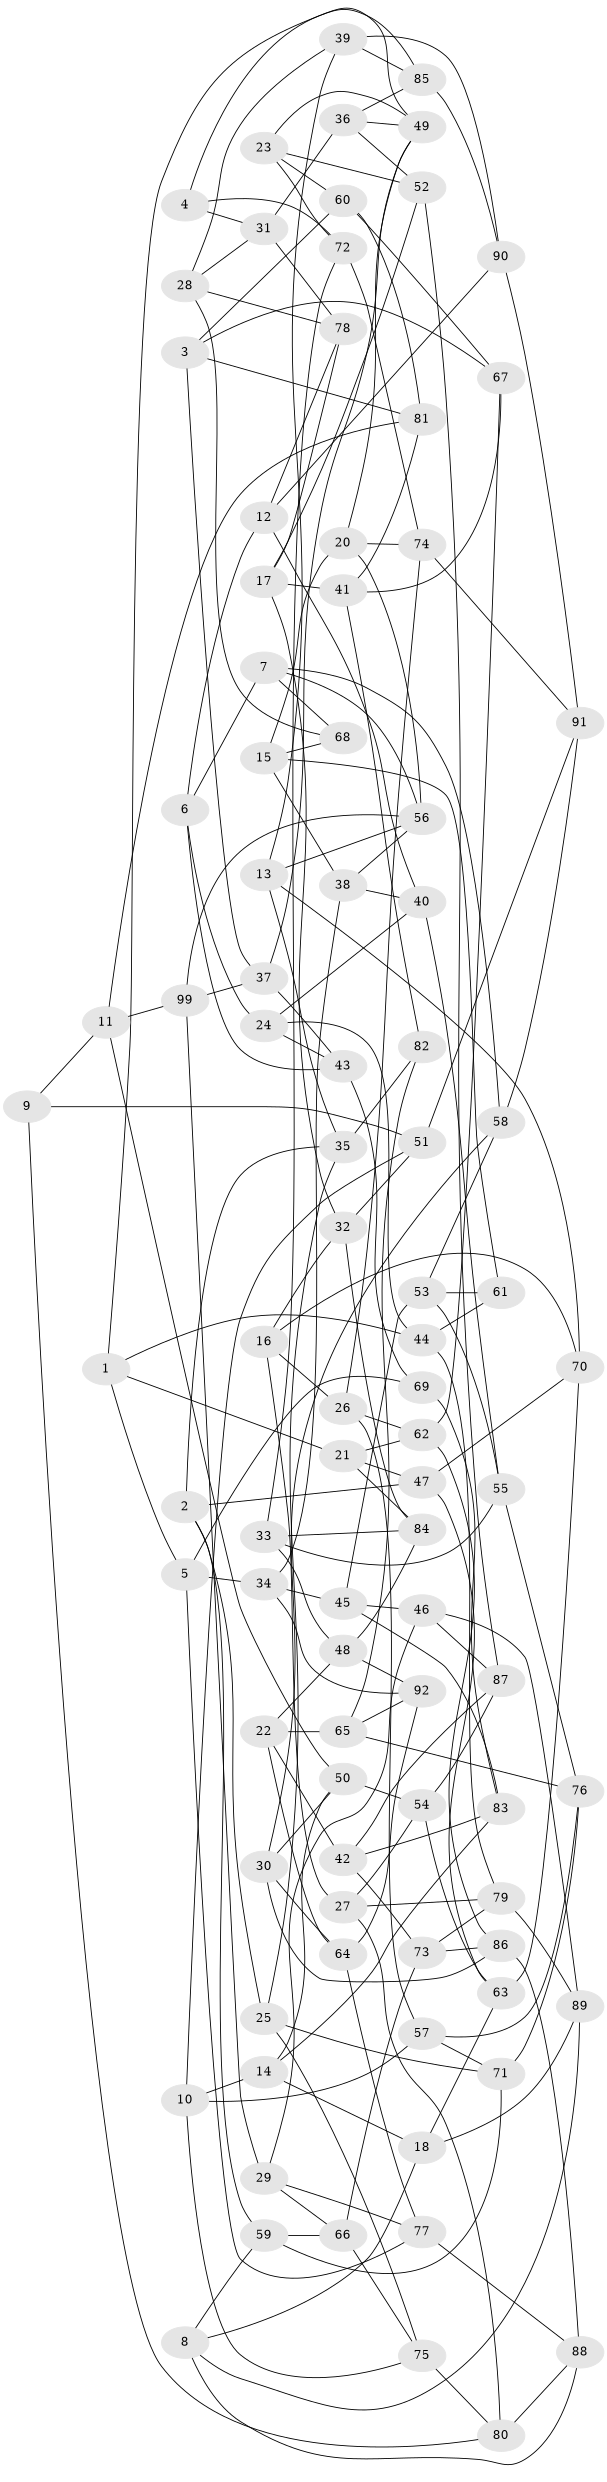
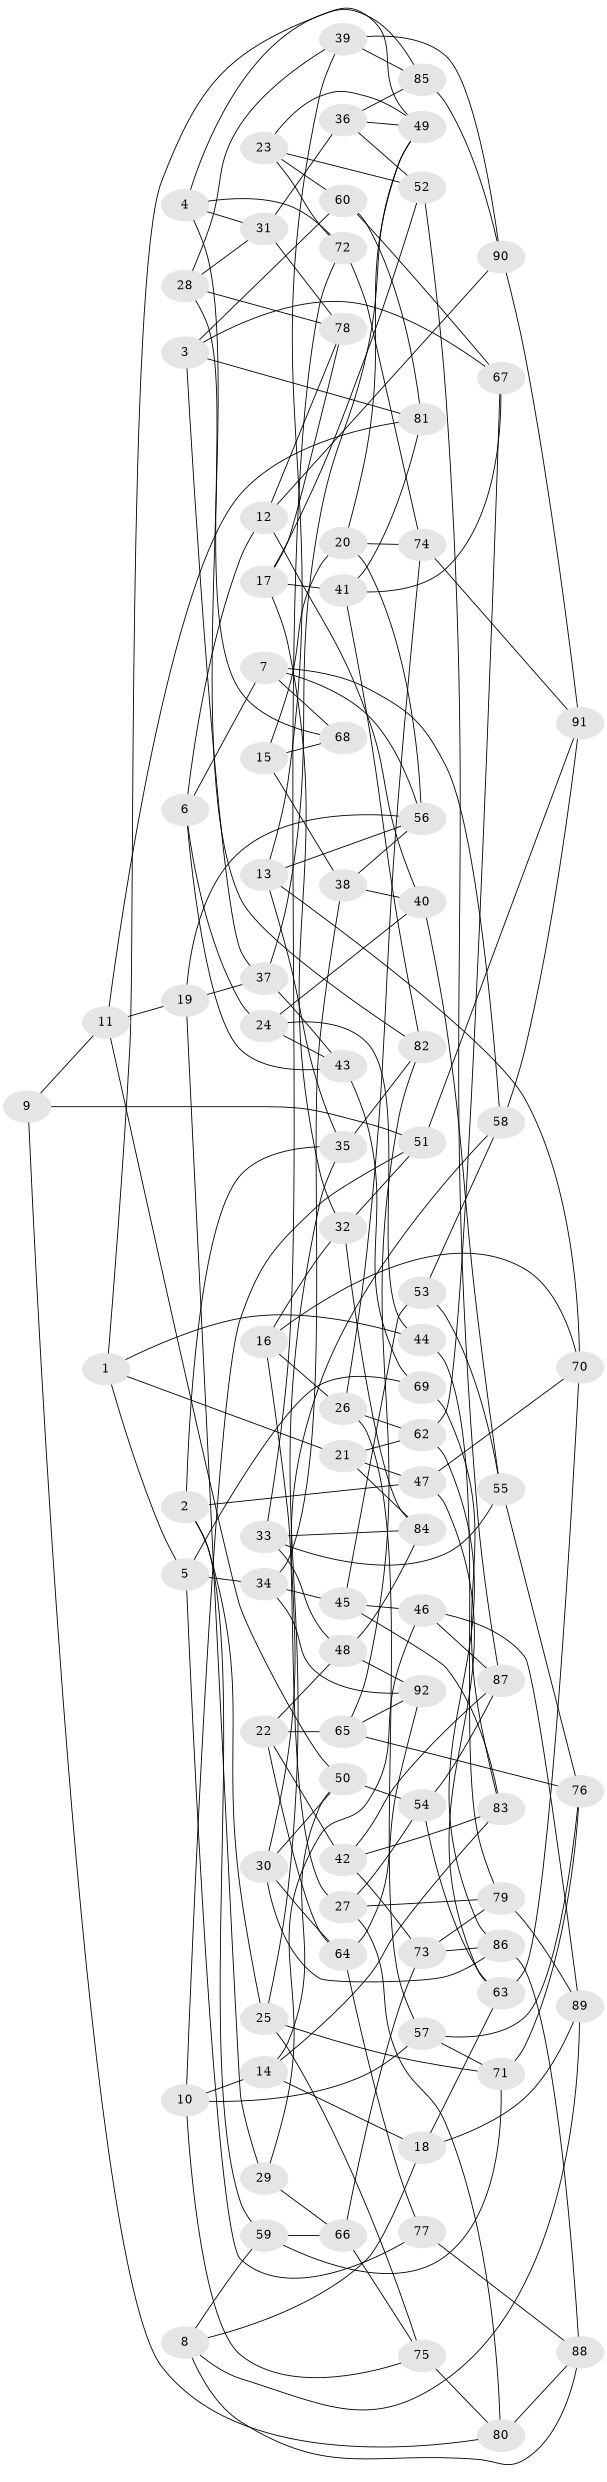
none -> (213, 622)
(185, 1000) -> (185, 1000)
(501, 1293) -> none
(344, 2204) -> none
